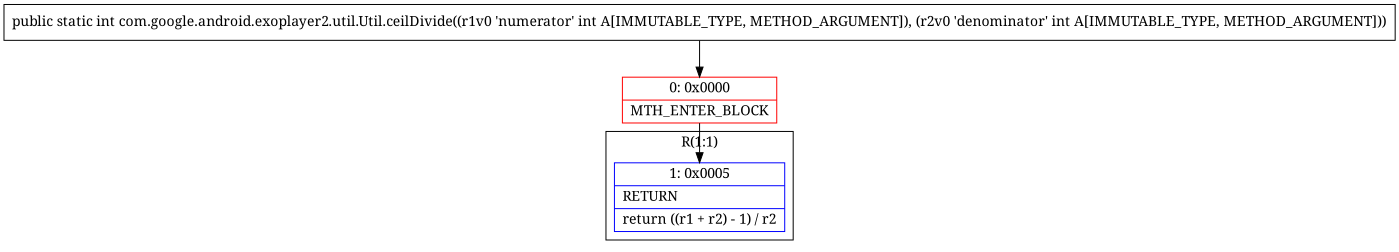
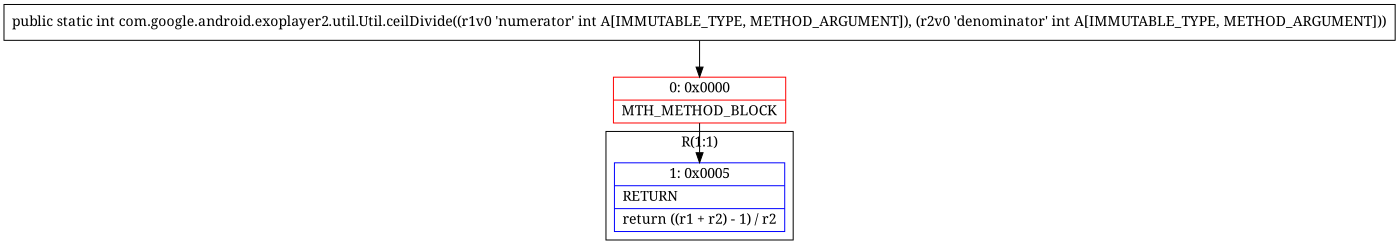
(700, 111) -> (700, 111)
